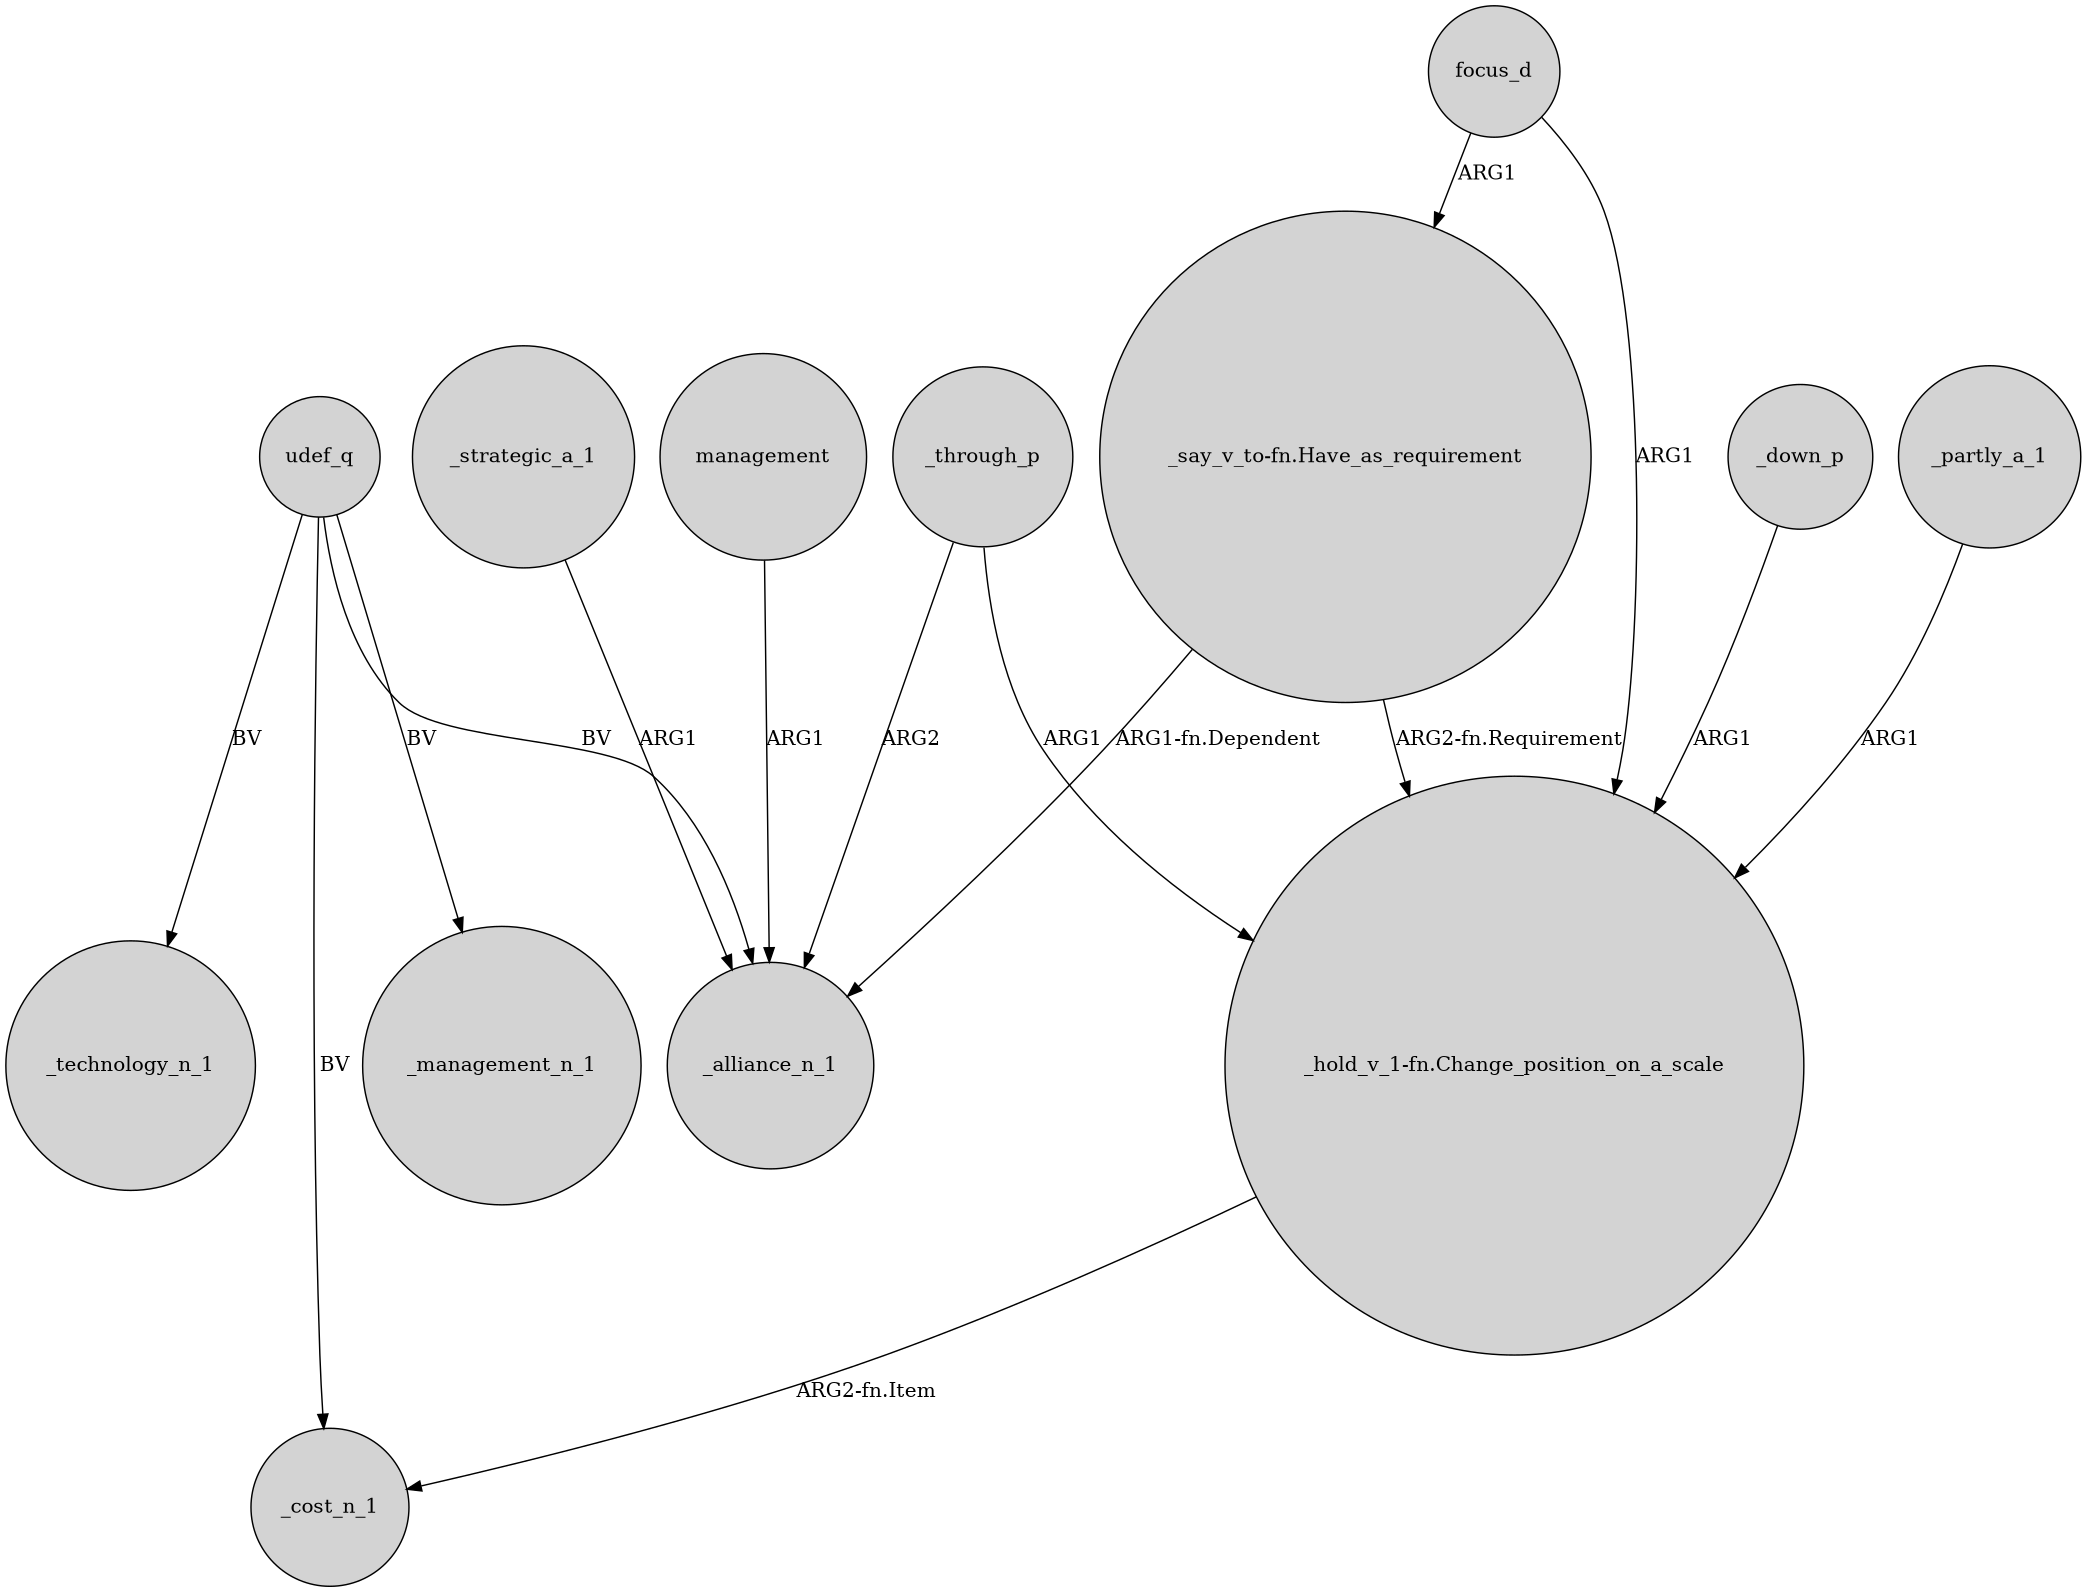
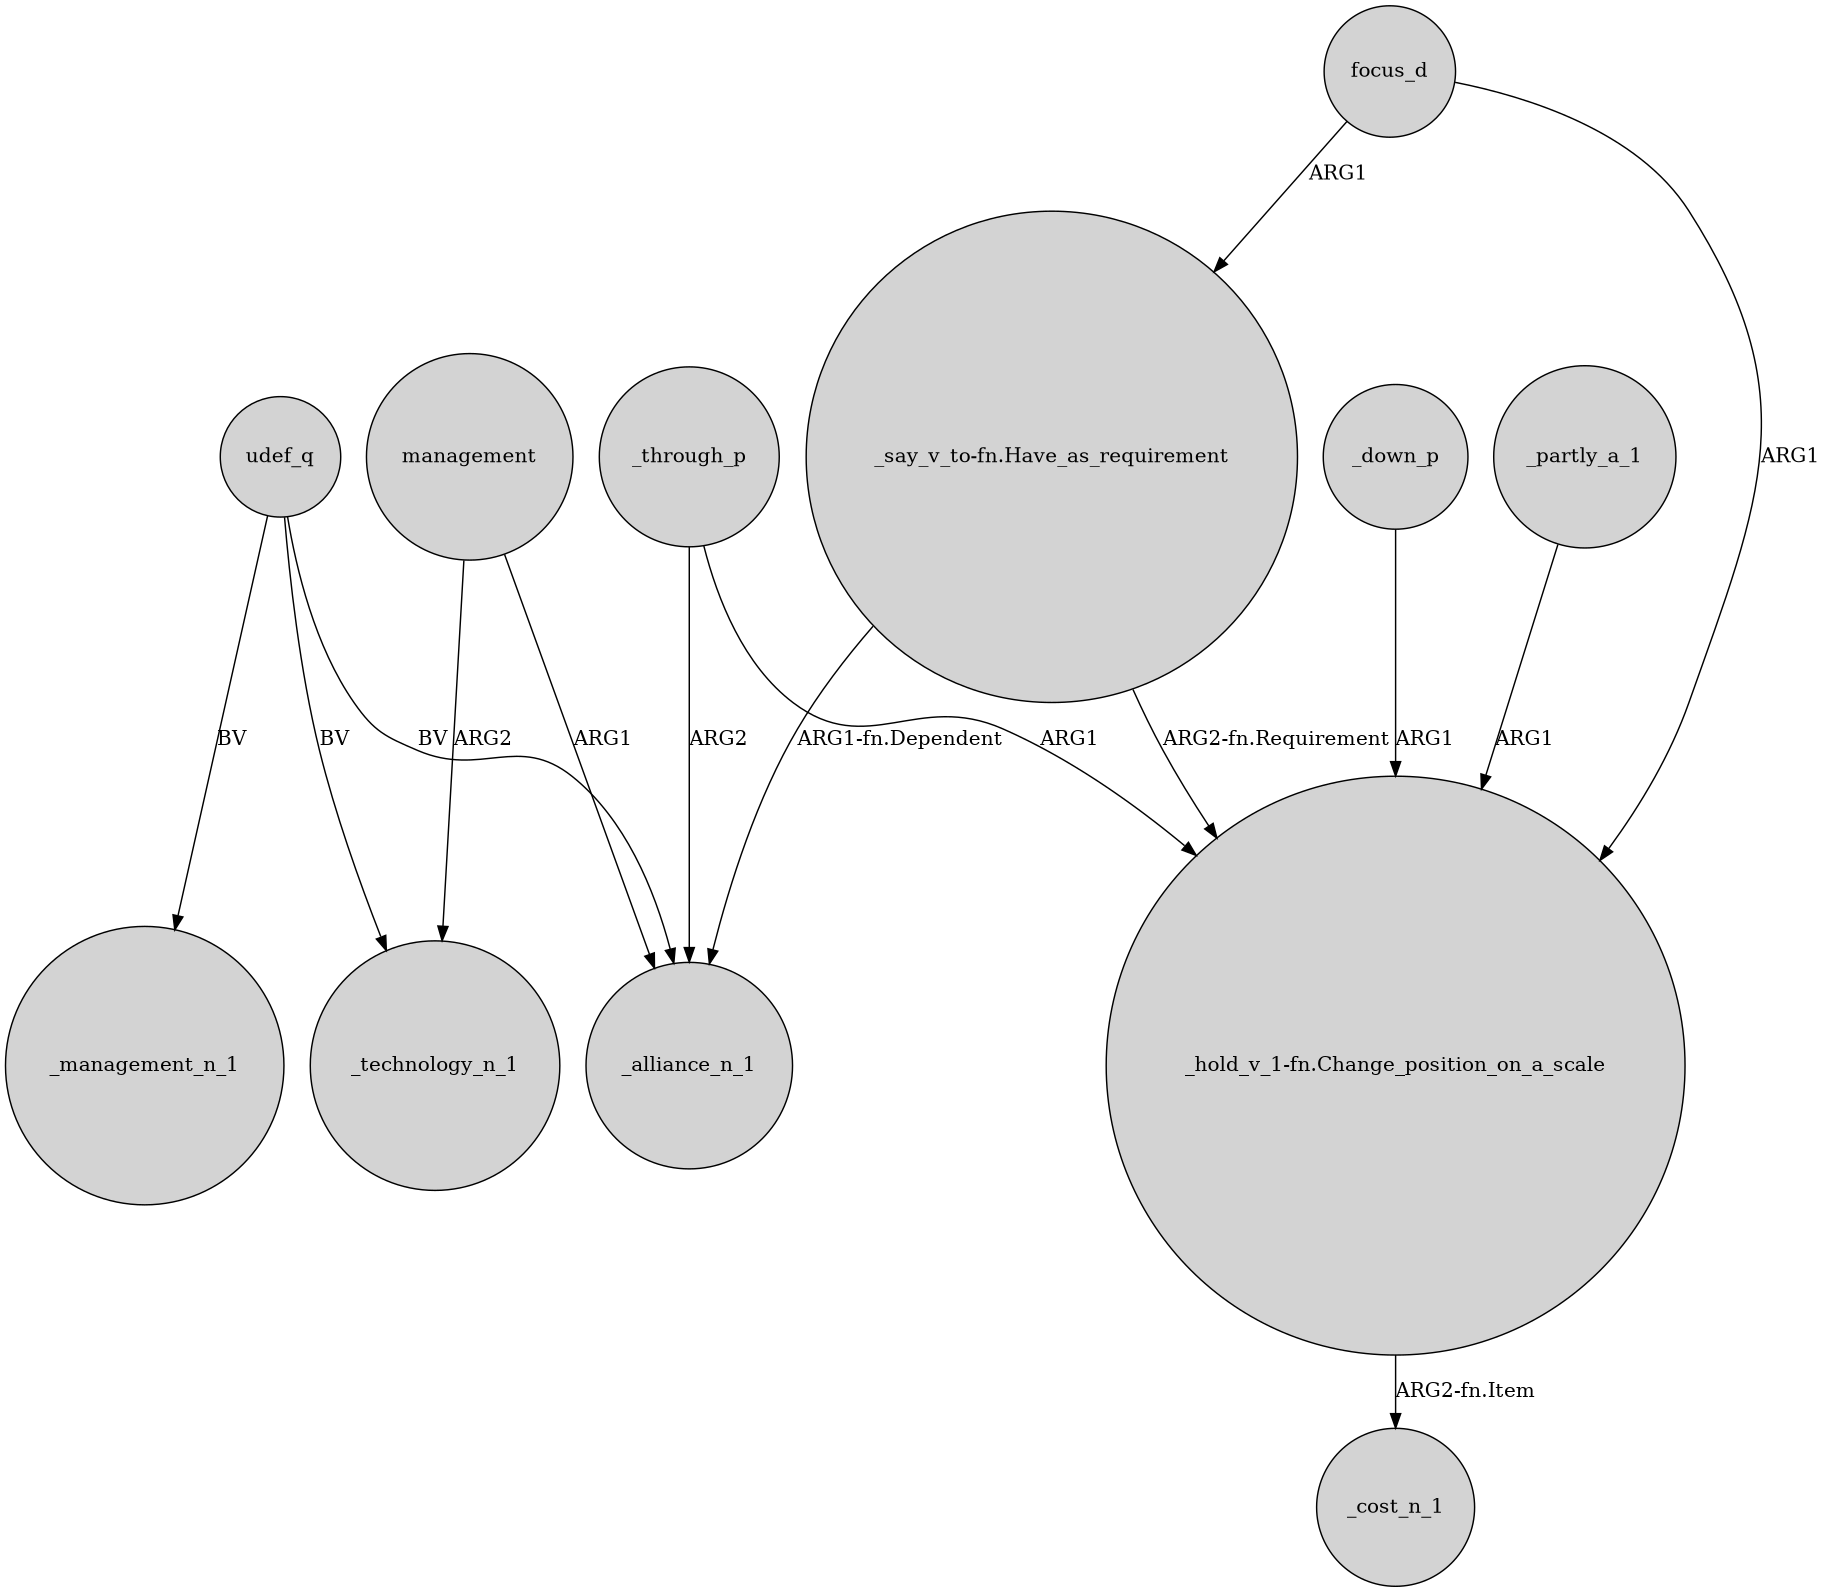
(524, 457) -> none
none -> (453, 743)
(314, 966) -> none
